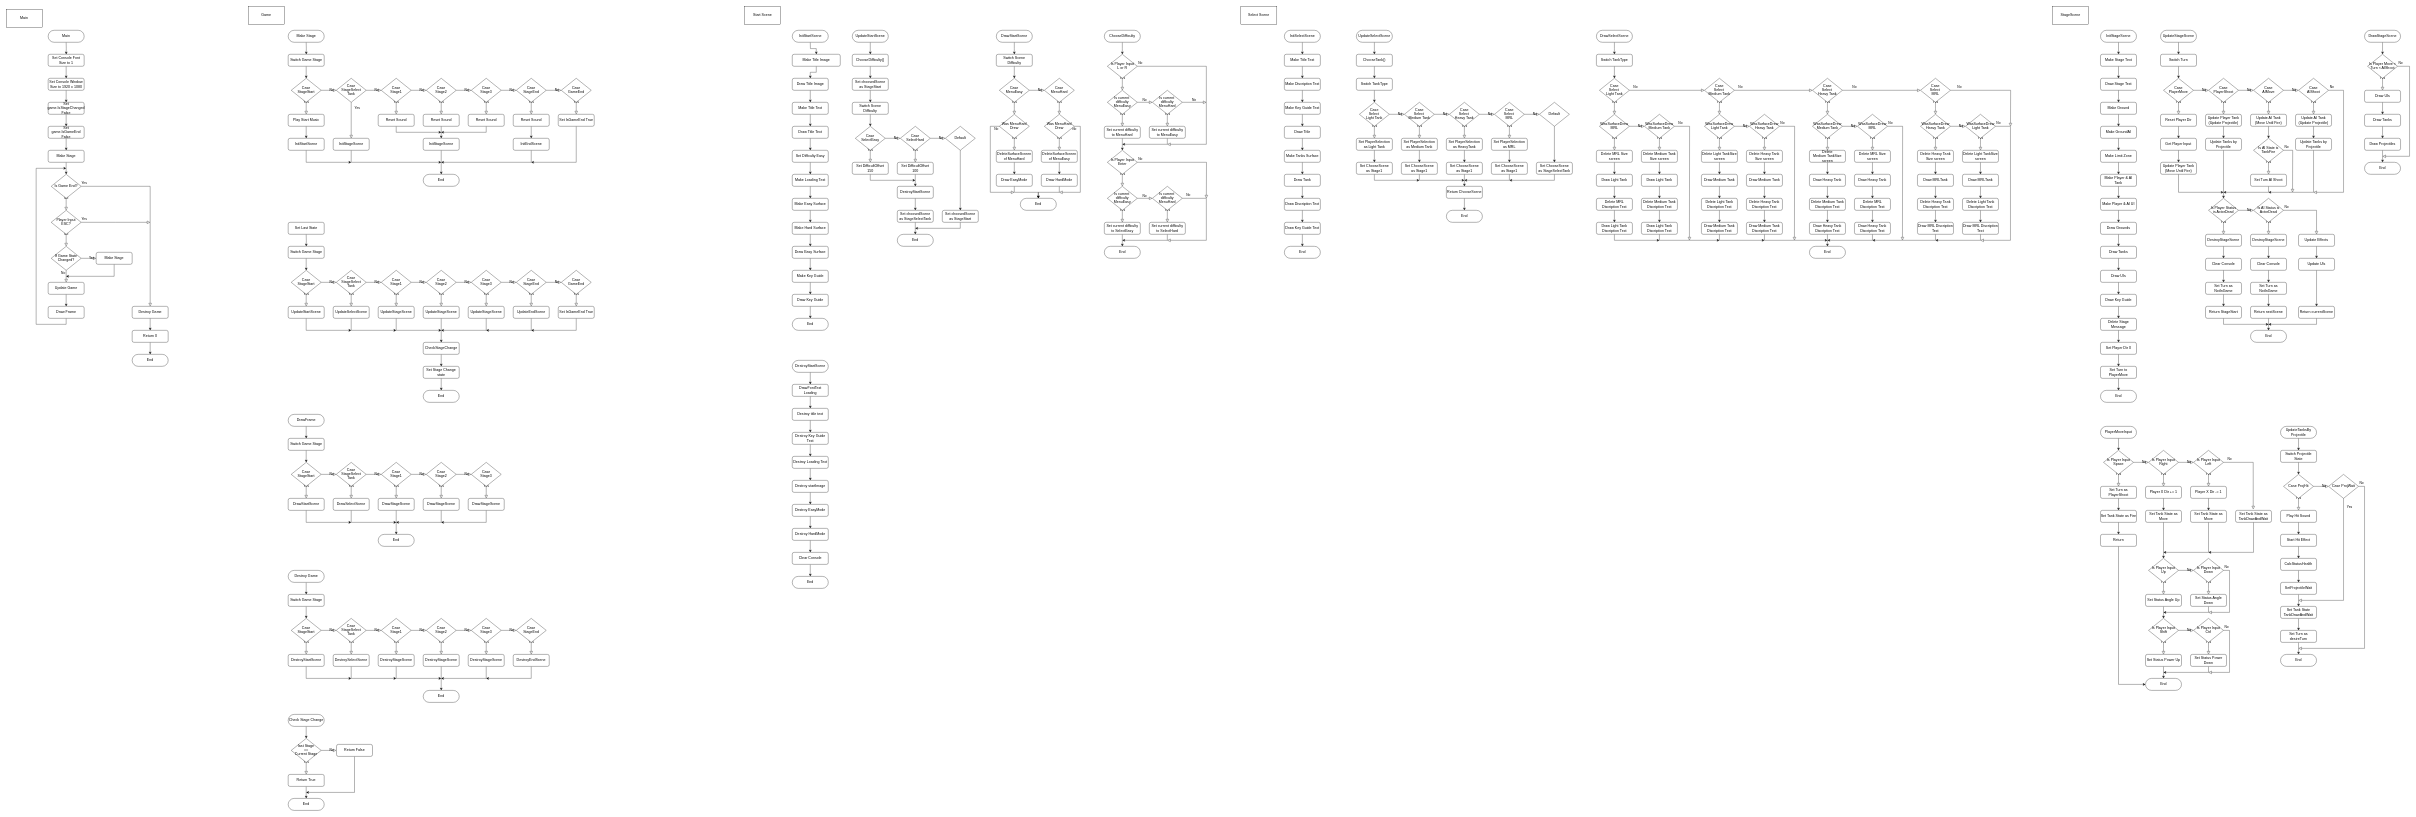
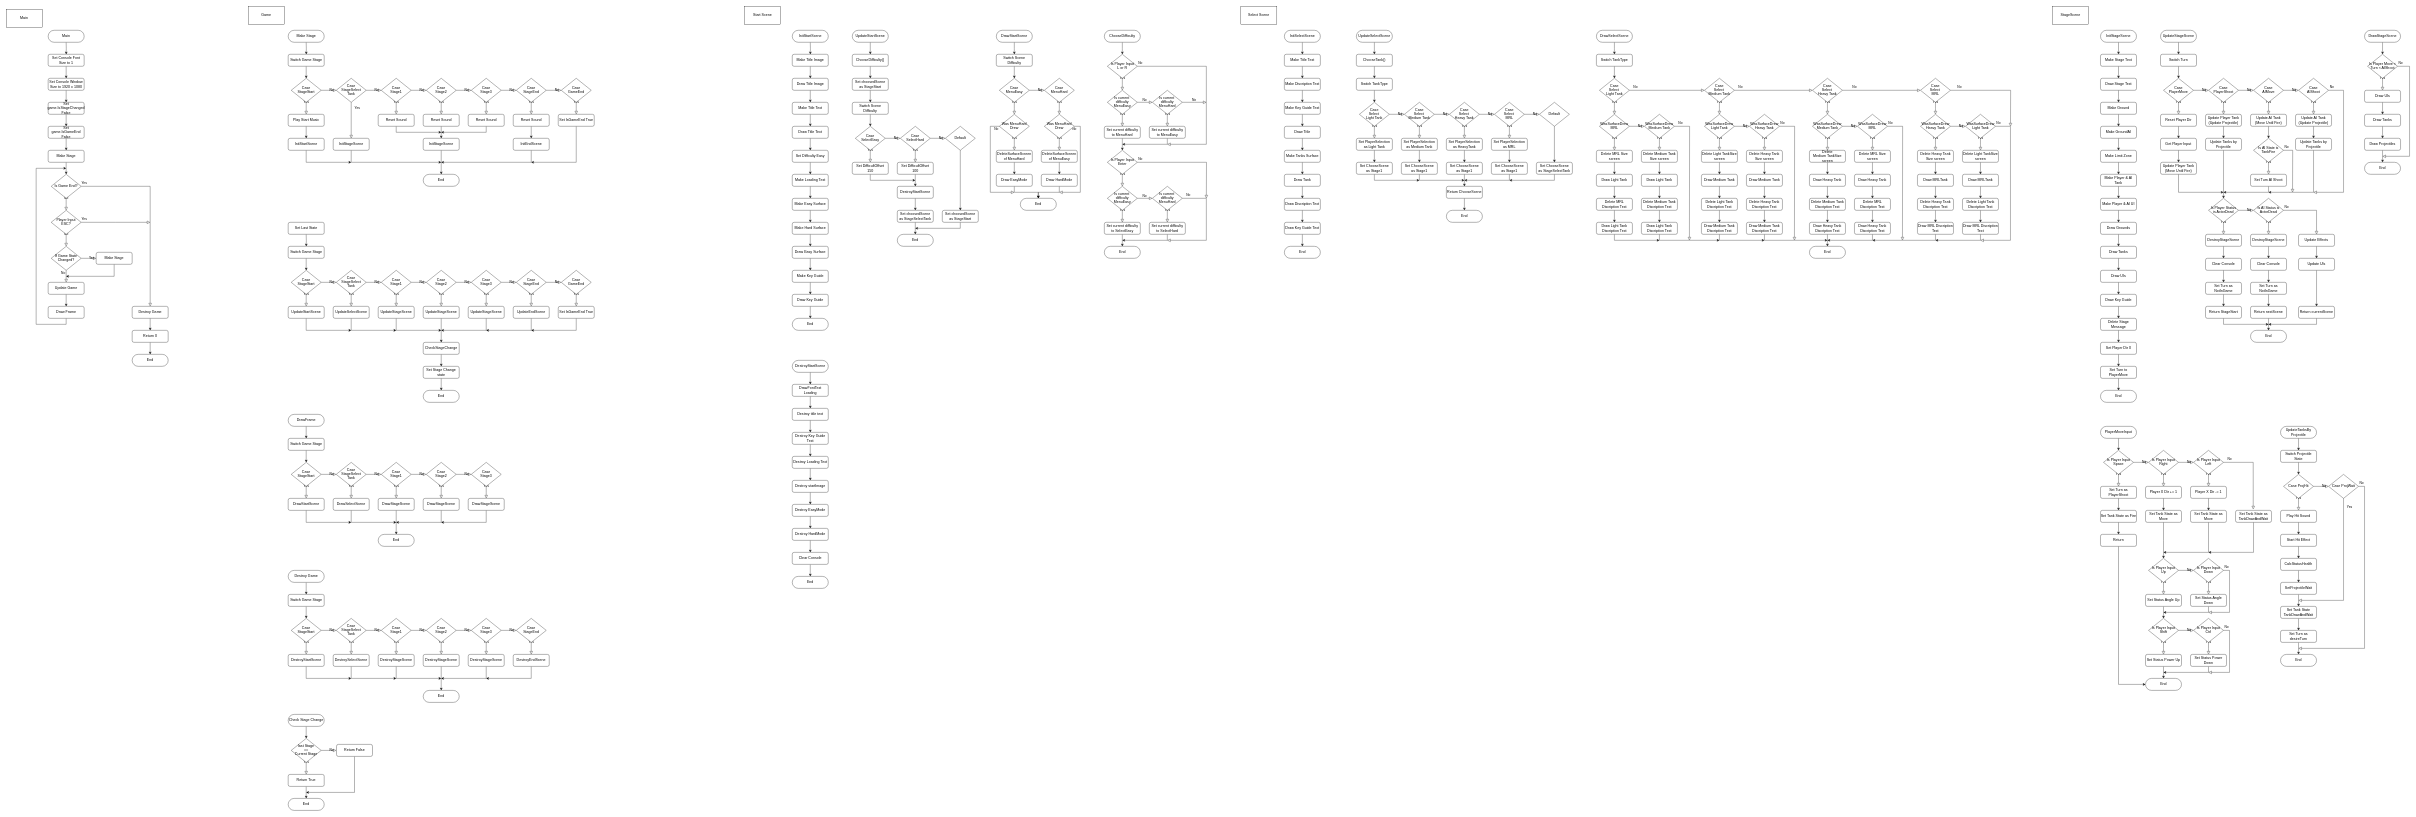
(816, 60) -> (810, 60)
